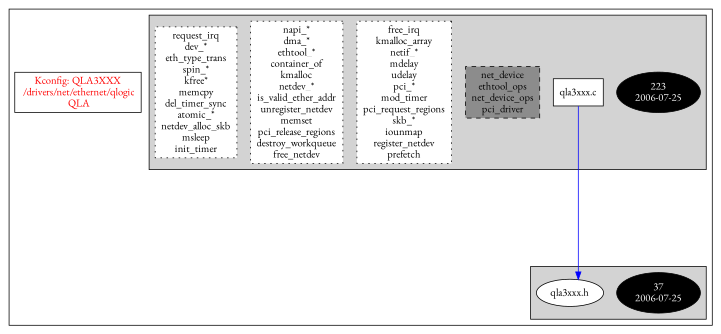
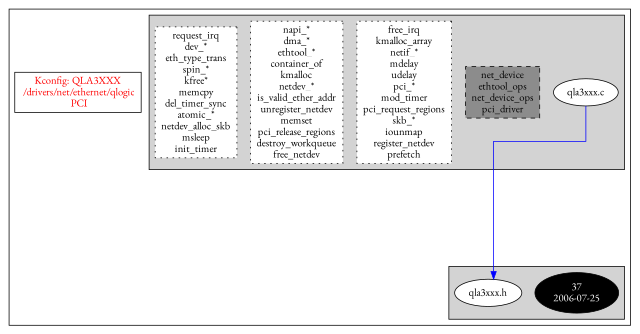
(78, 92) -> (78, 92)
(578, 92) -> (586, 92)
(659, 92) -> none
